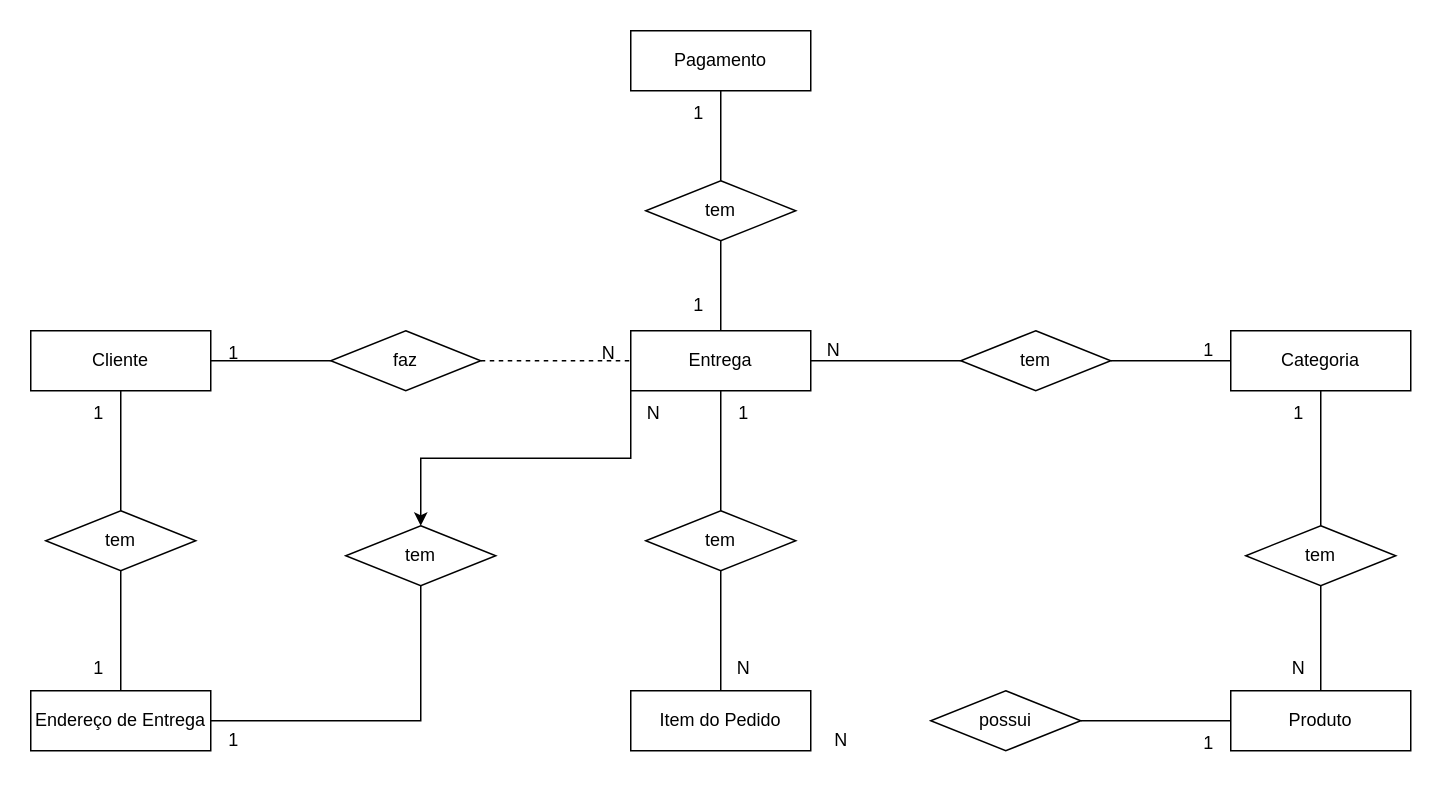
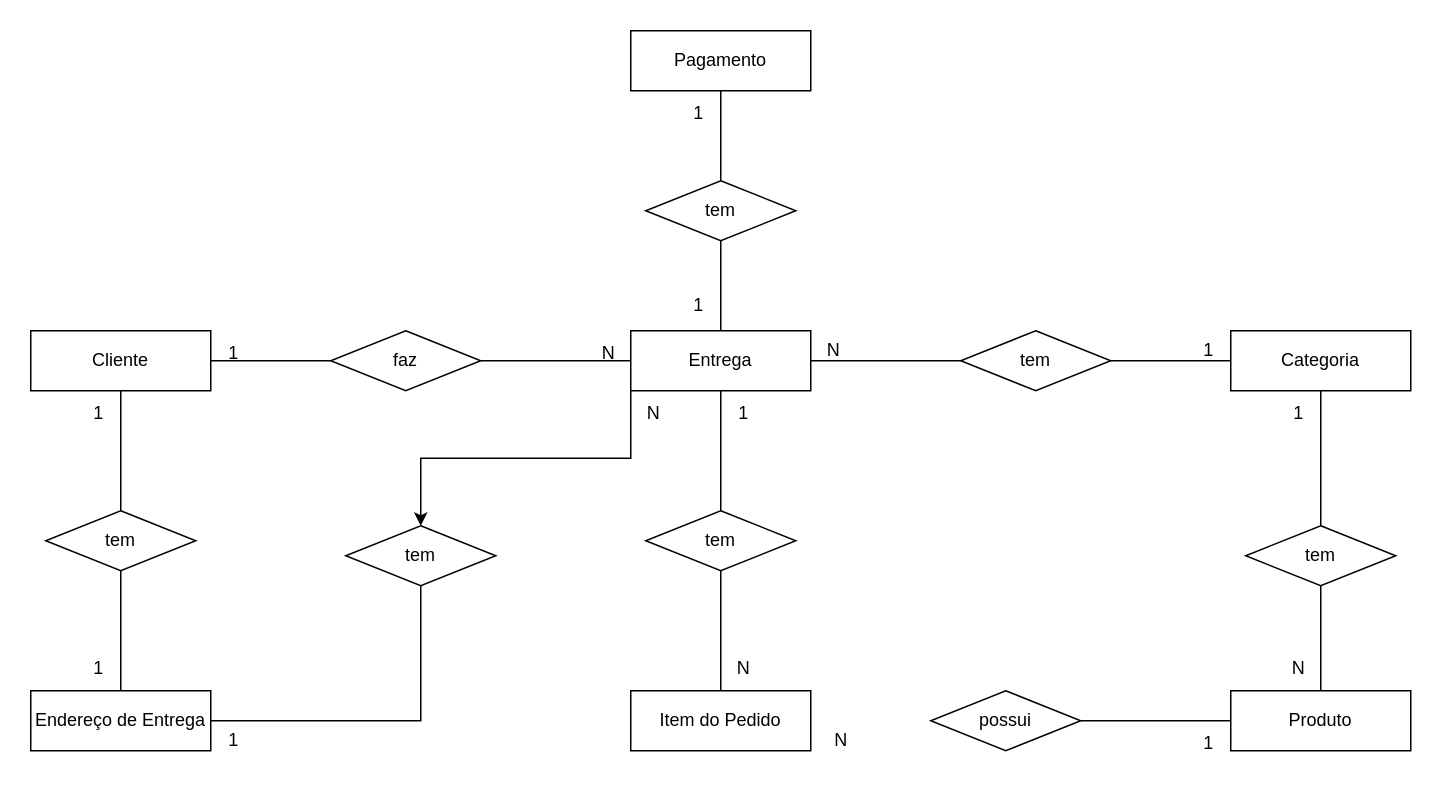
(557, 361) -> (557, 361)
